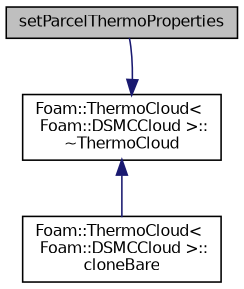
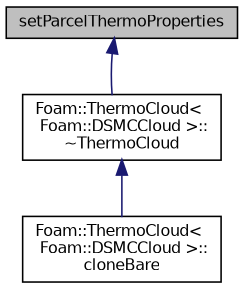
(132, 59) -> (111, 74)
